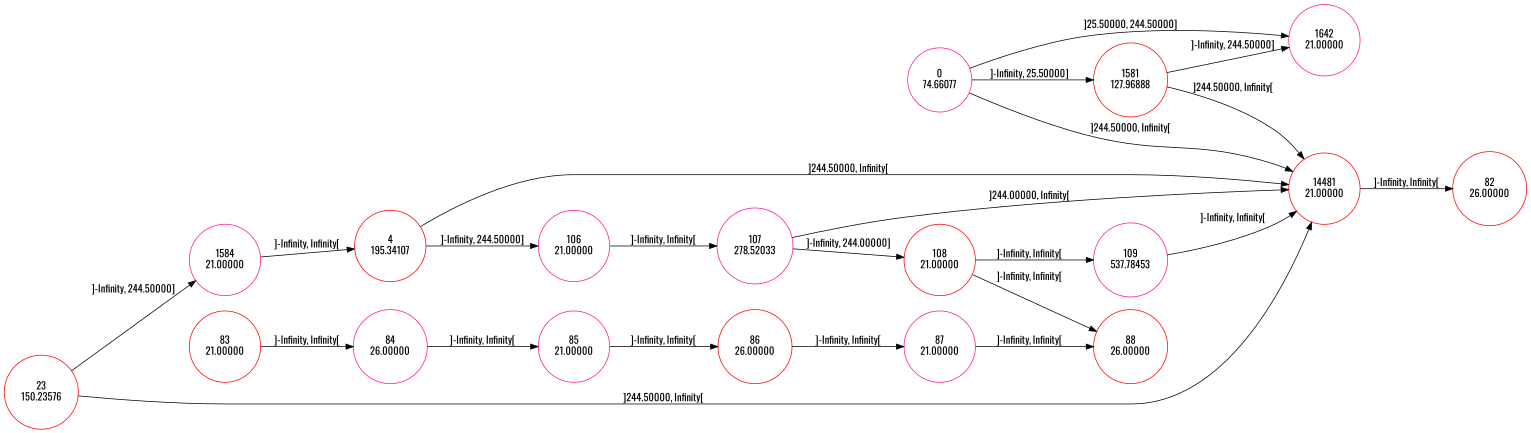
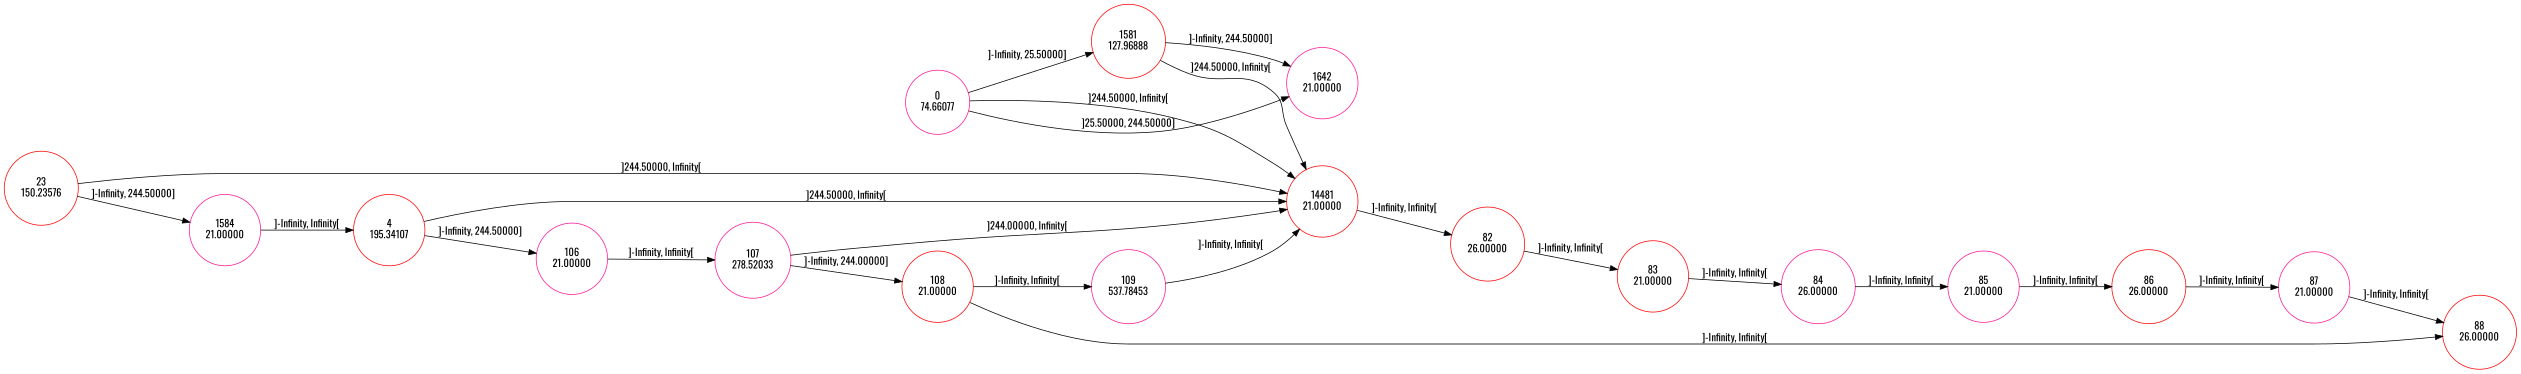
none -> (1567, 260)
